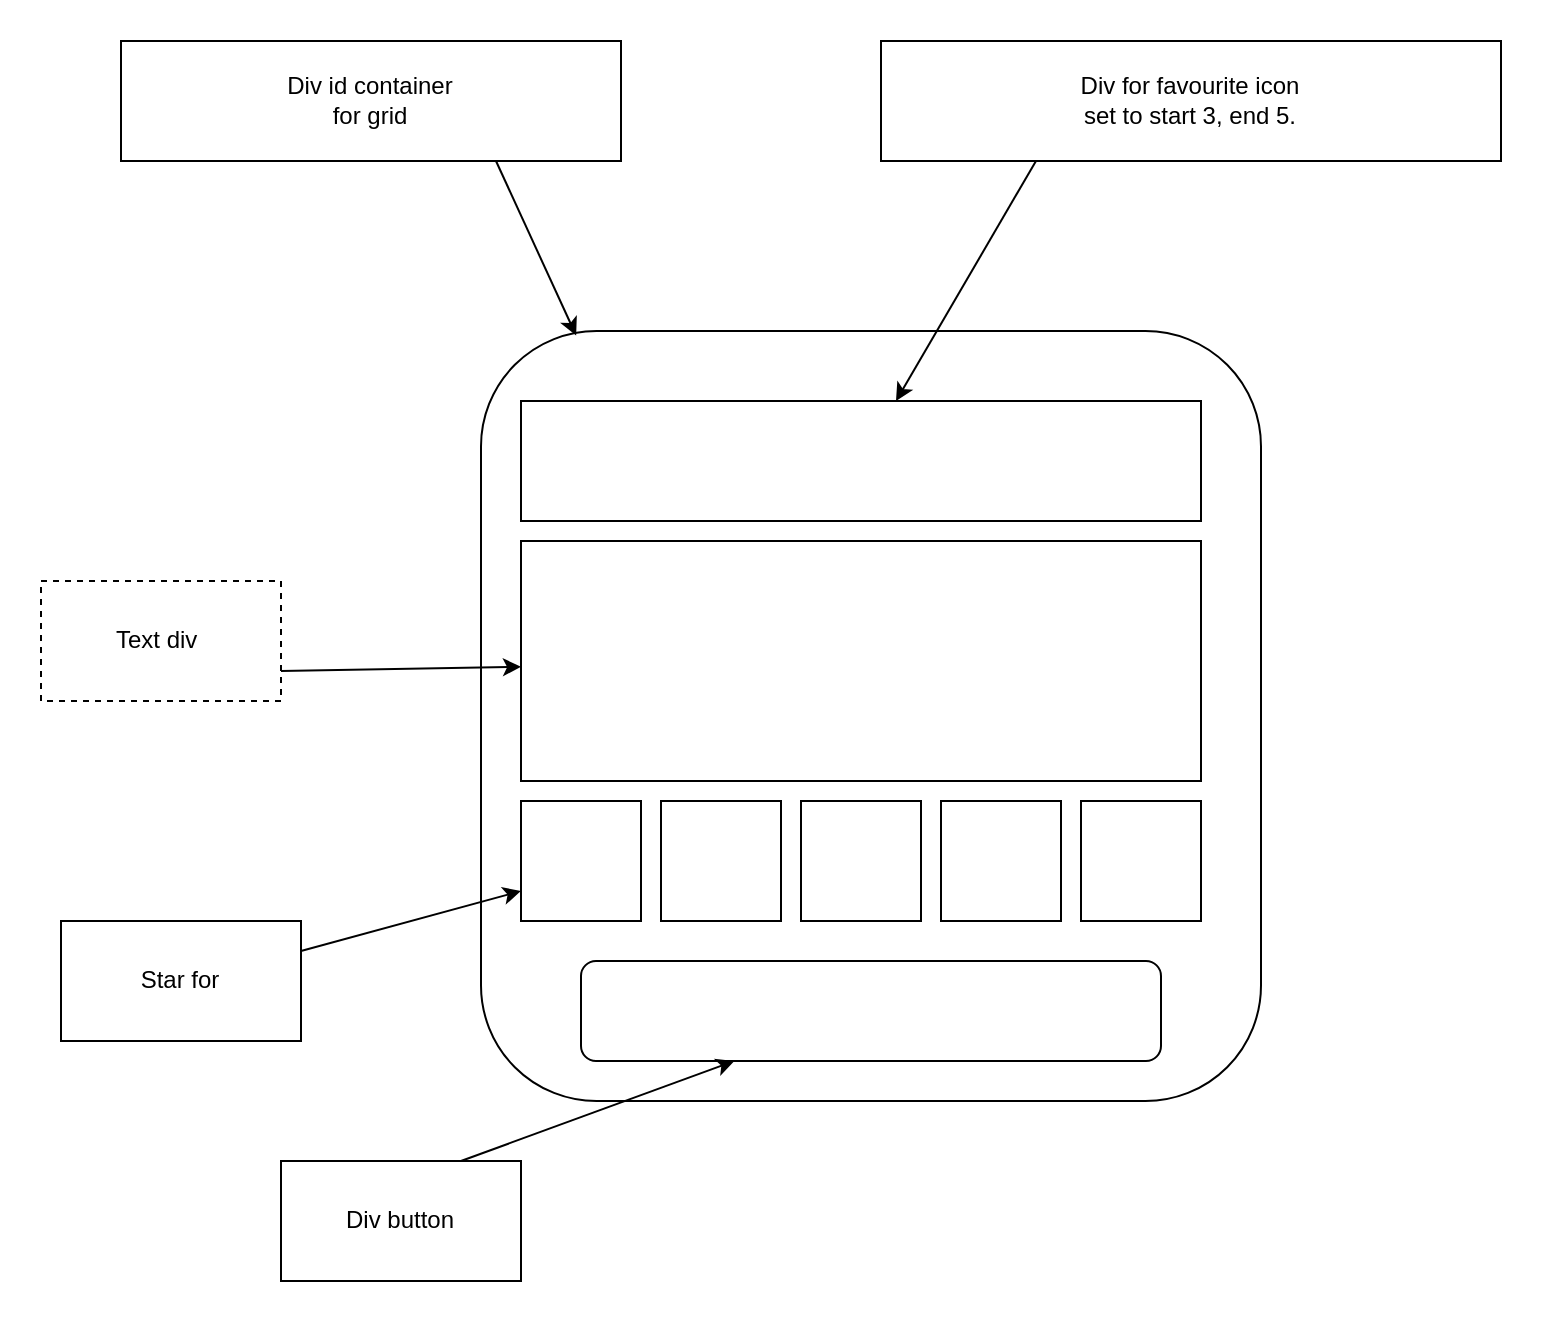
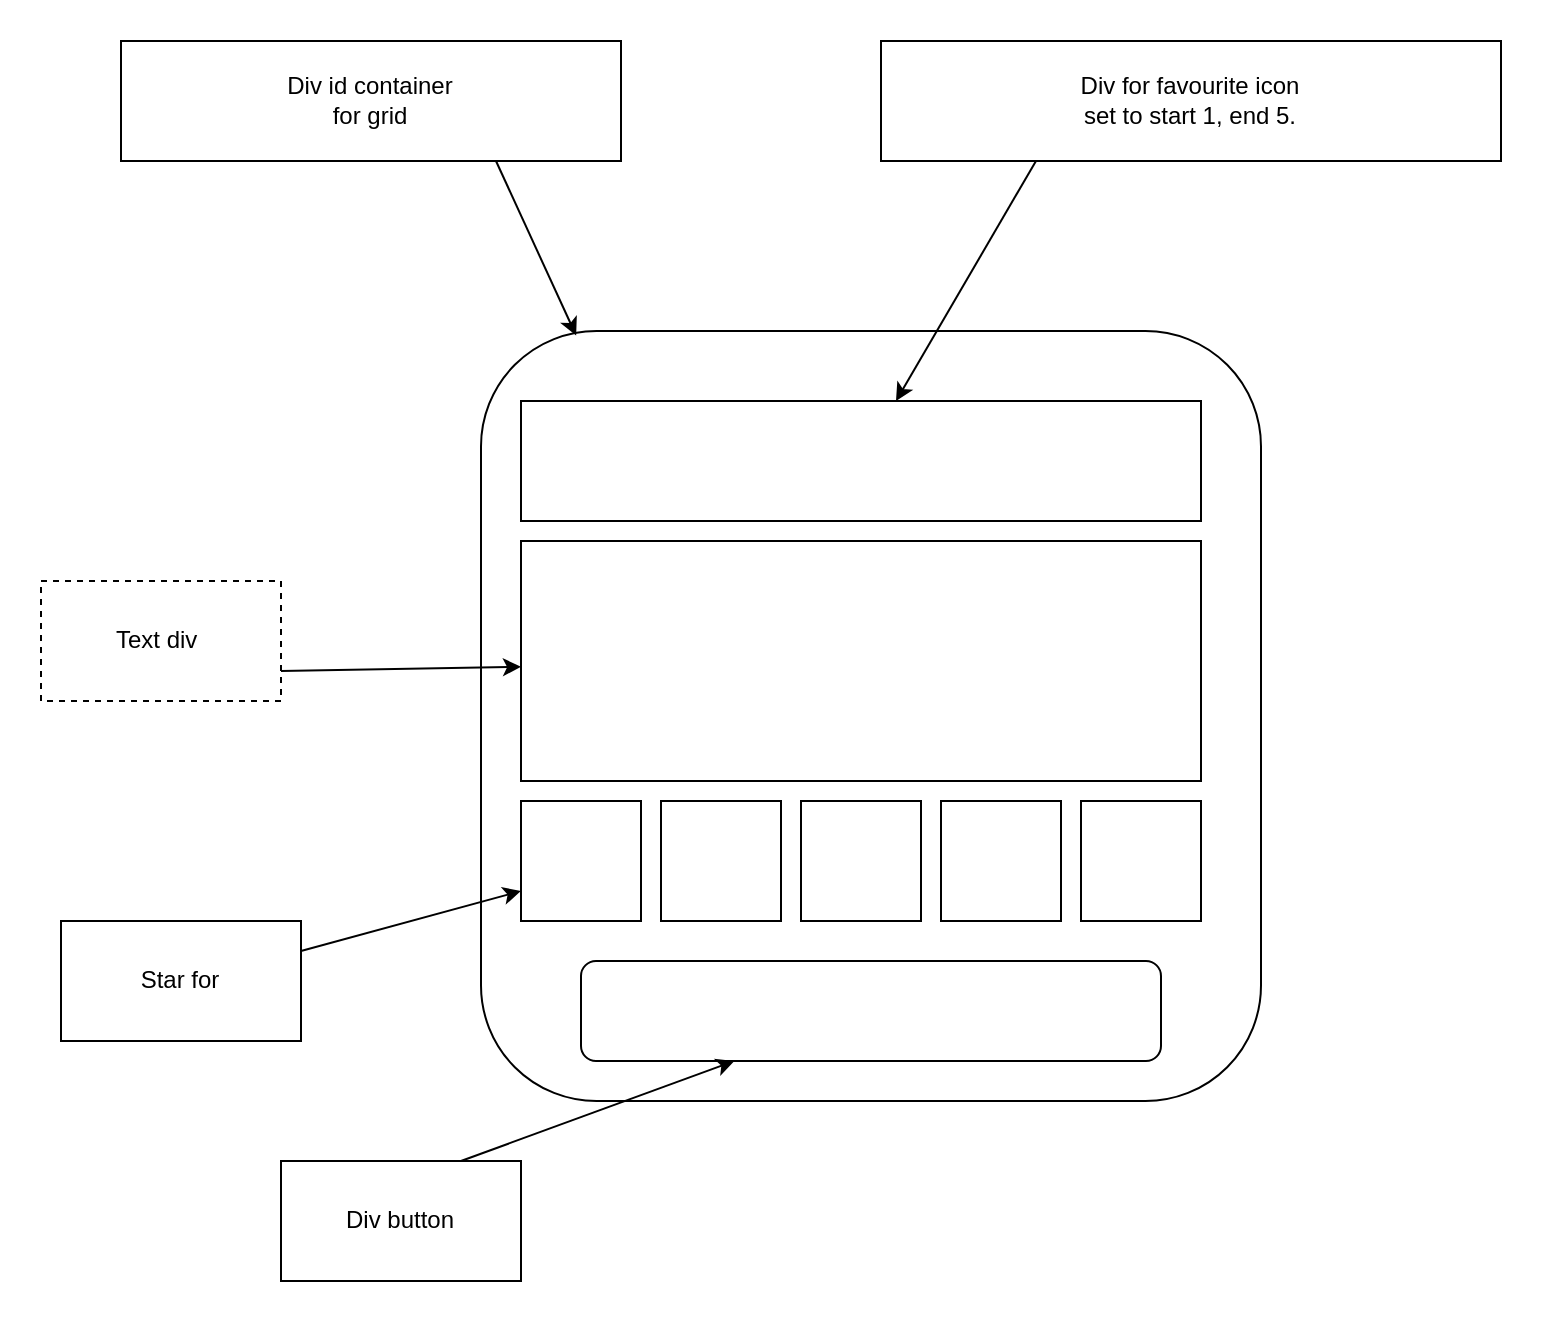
(1191, 101) -> (1191, 101)
